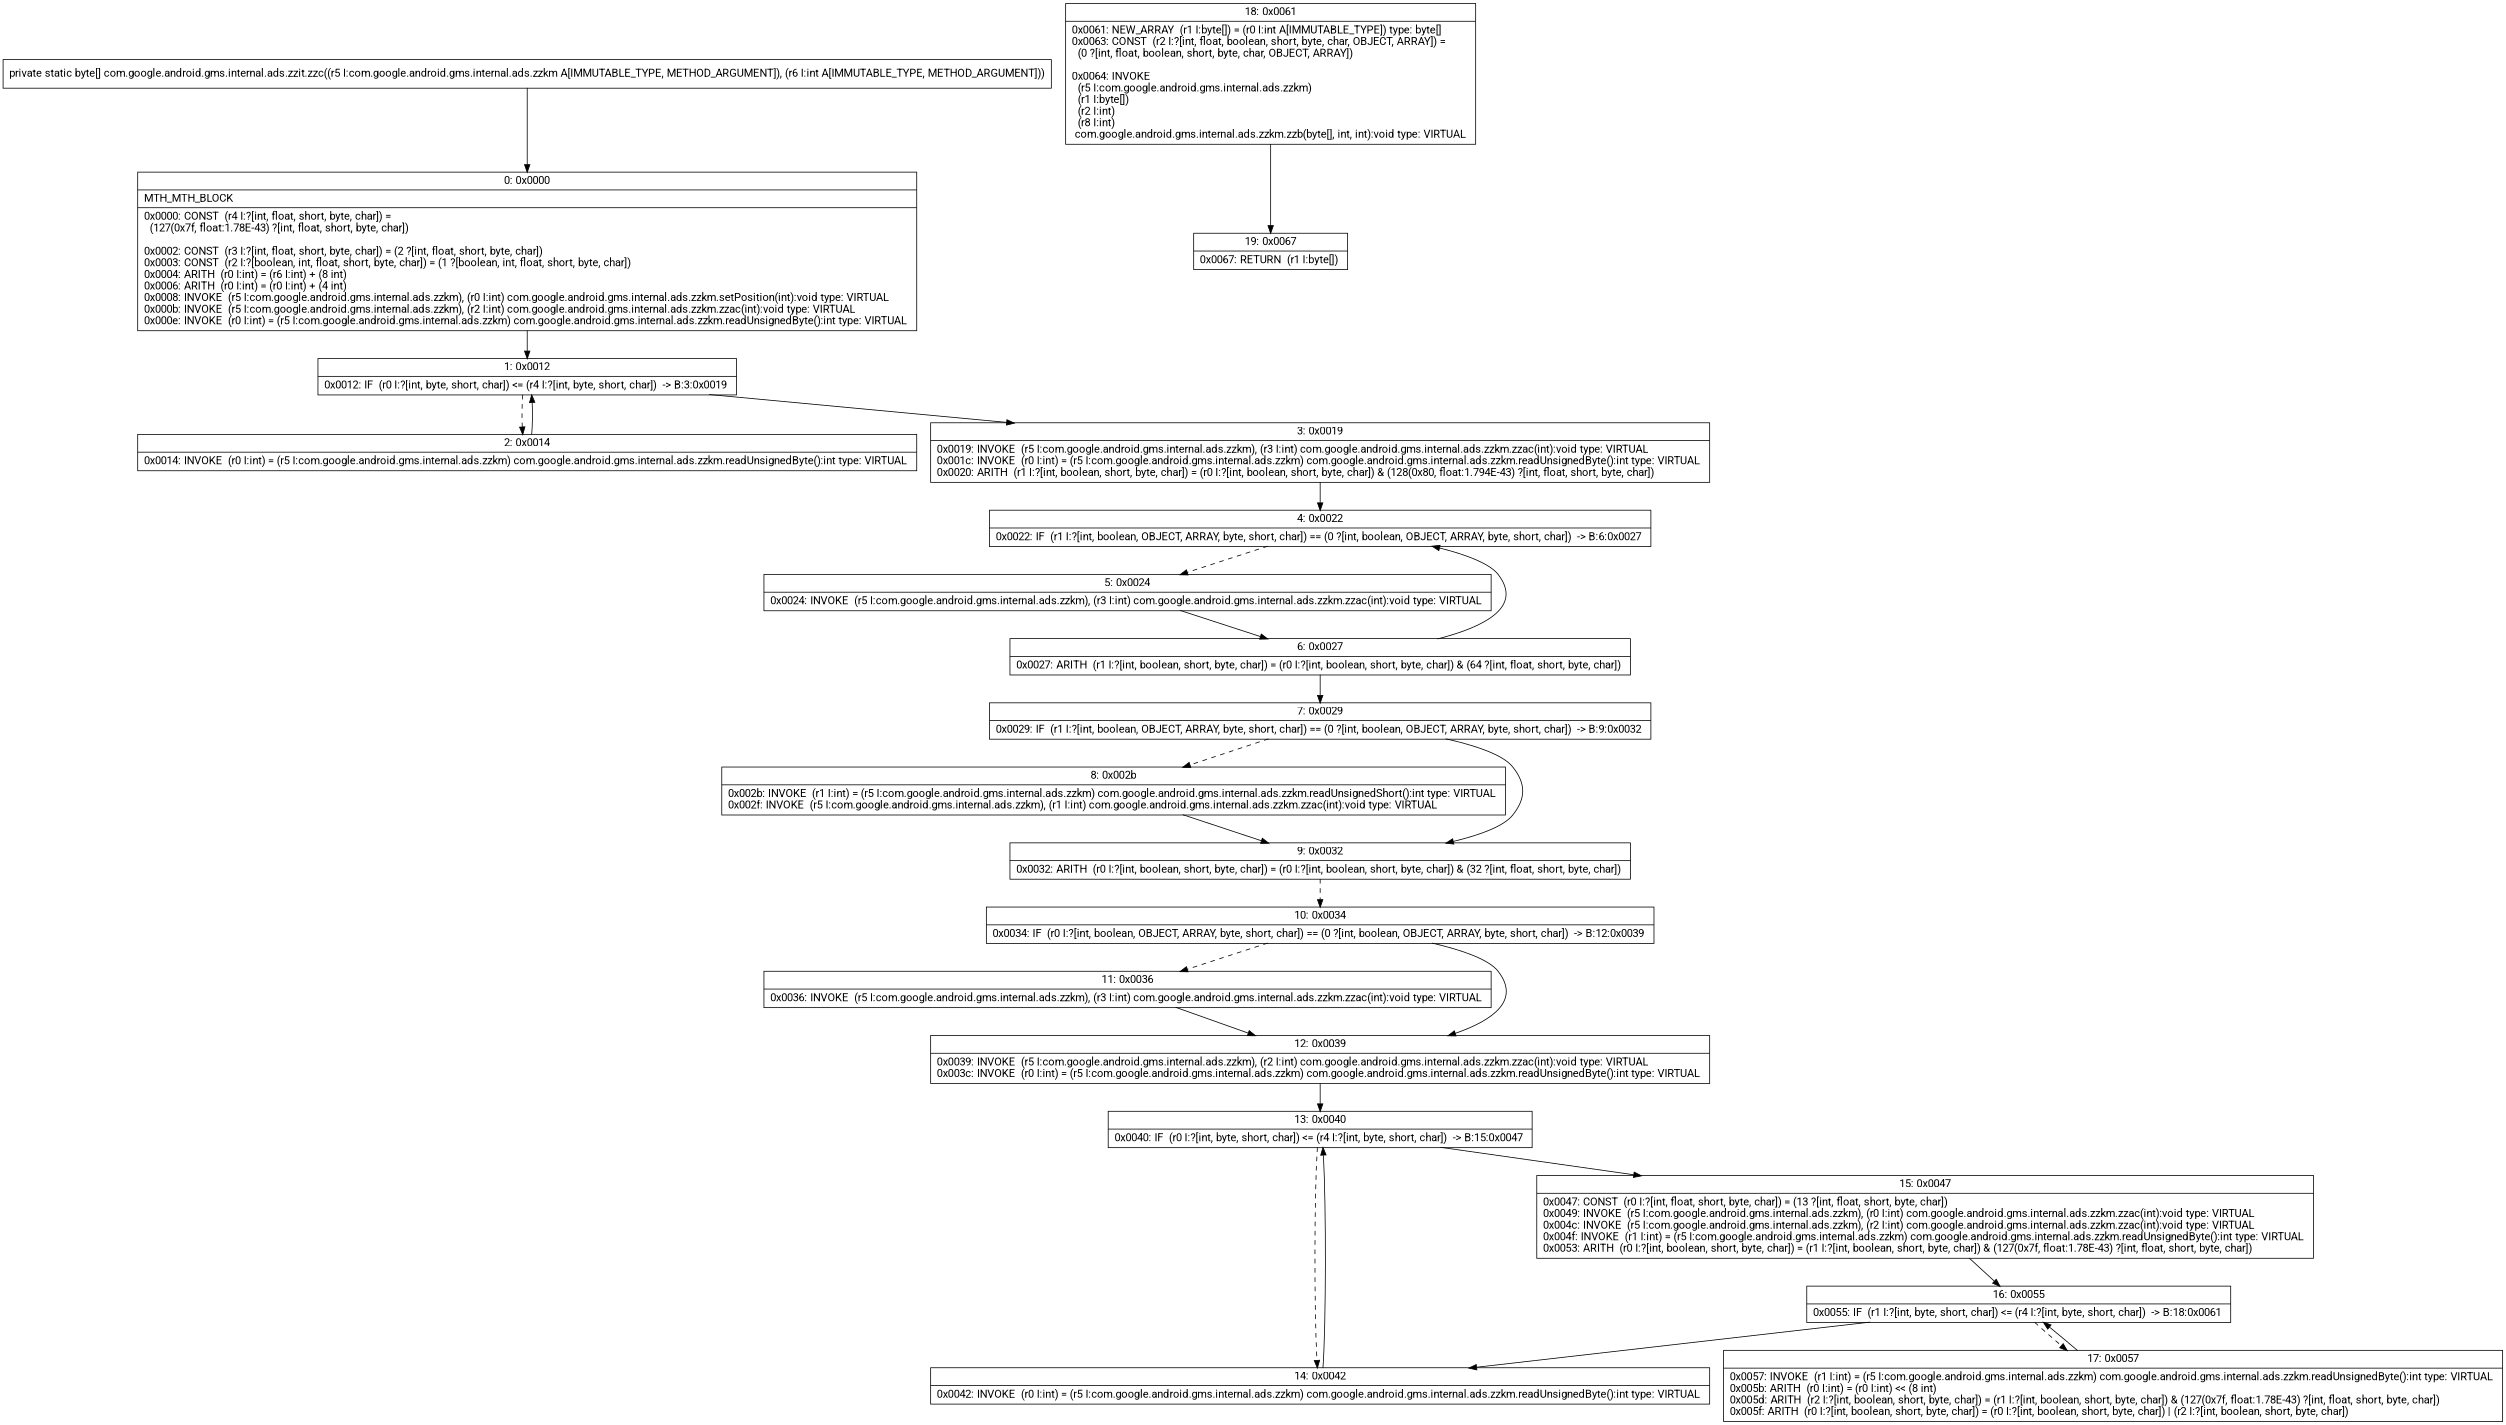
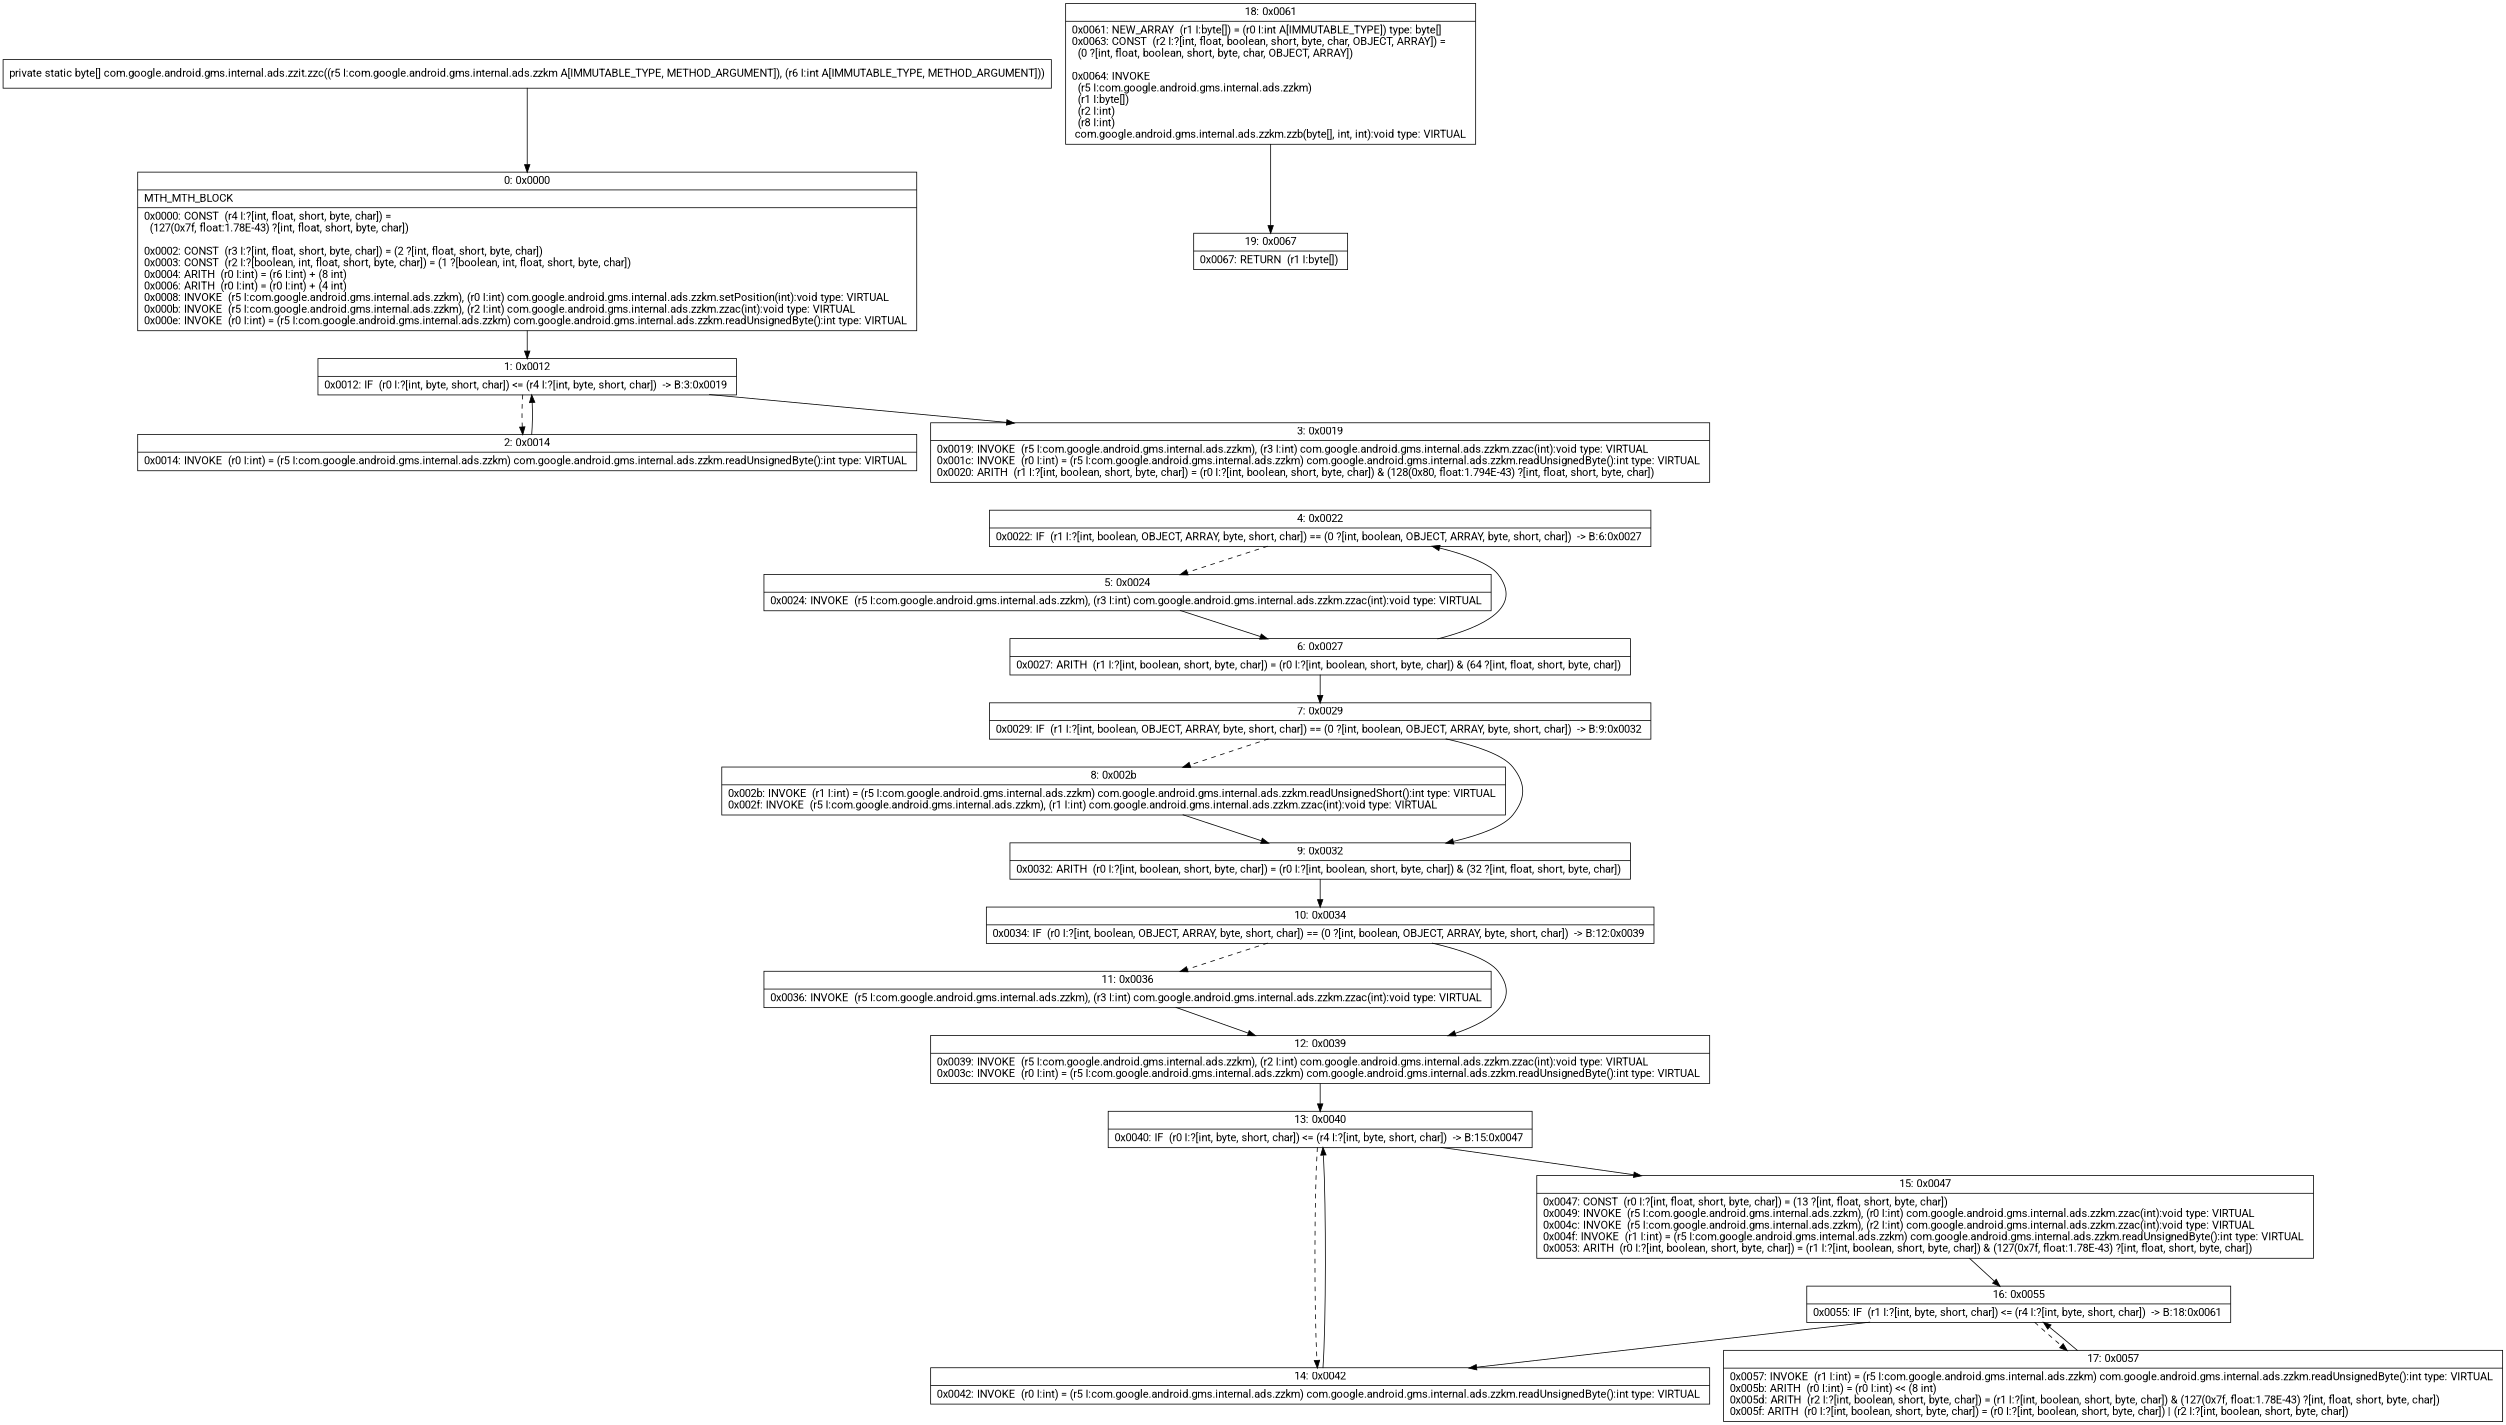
(1320, 492) -> none
(1320, 889) -> (1320, 889)
